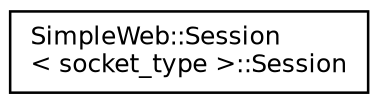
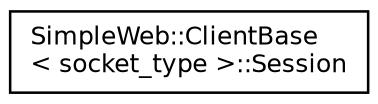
(189, 52) -> (189, 52)
